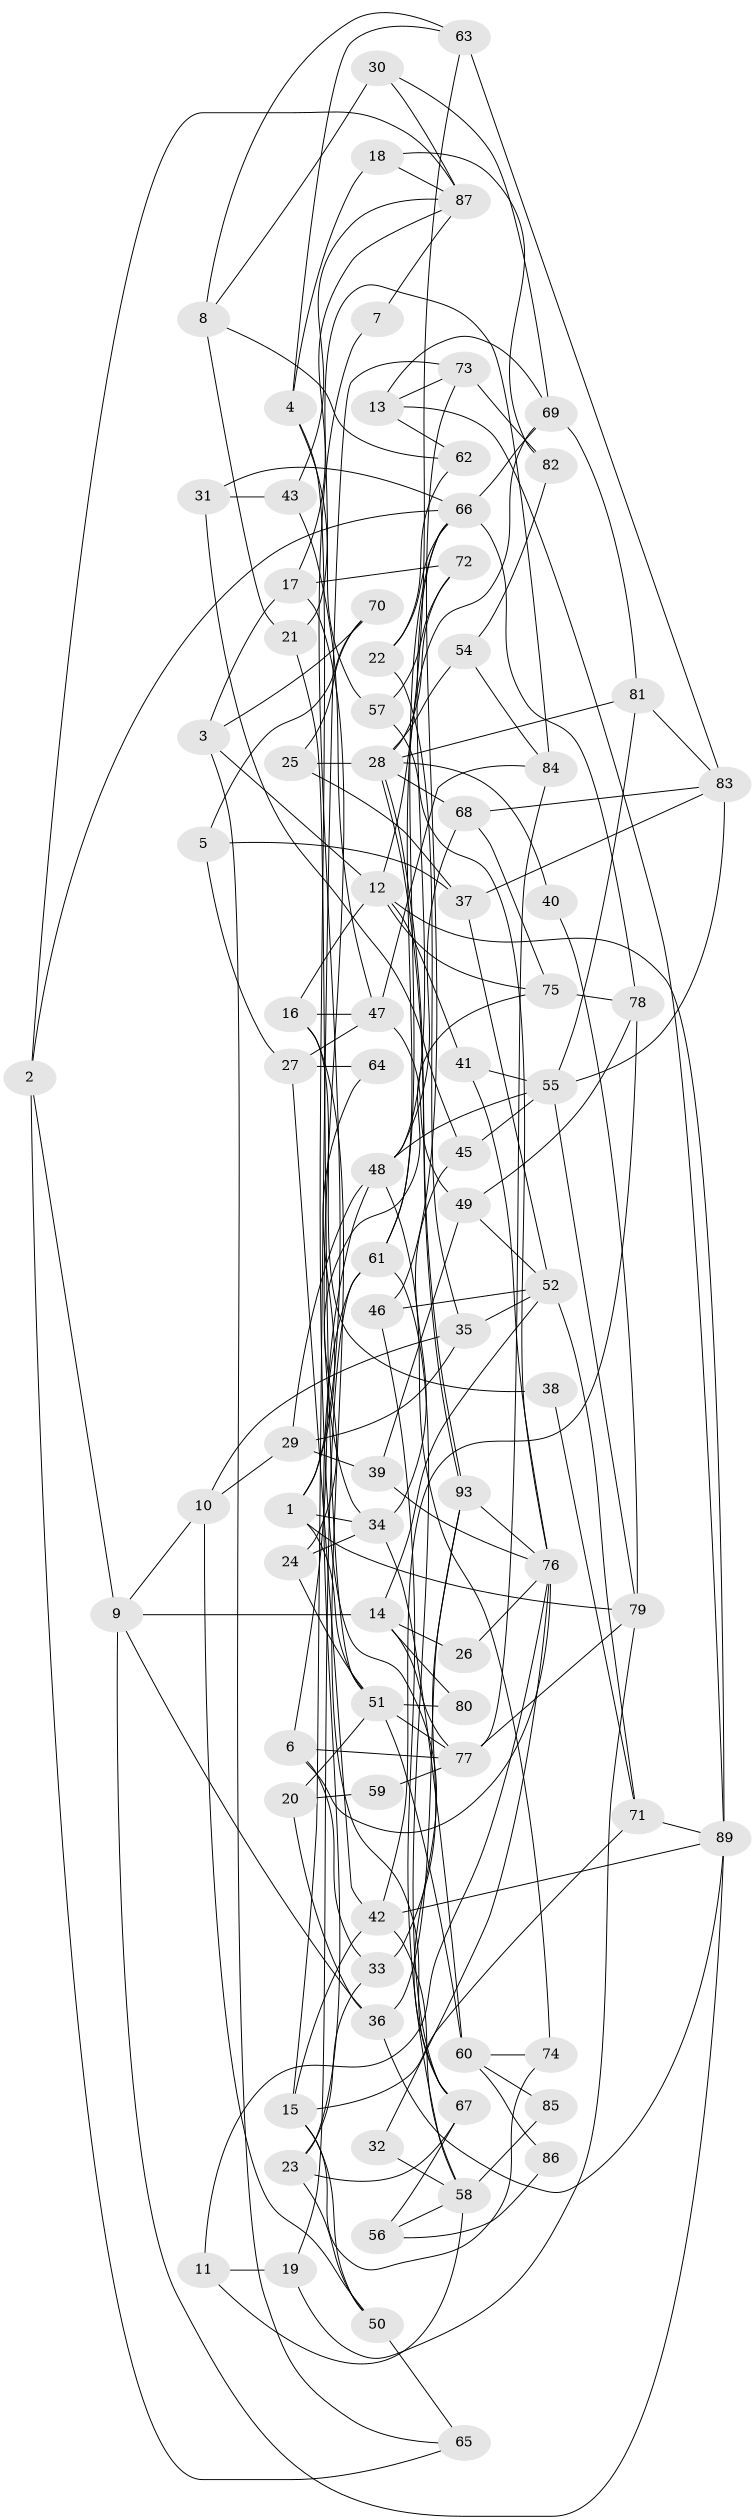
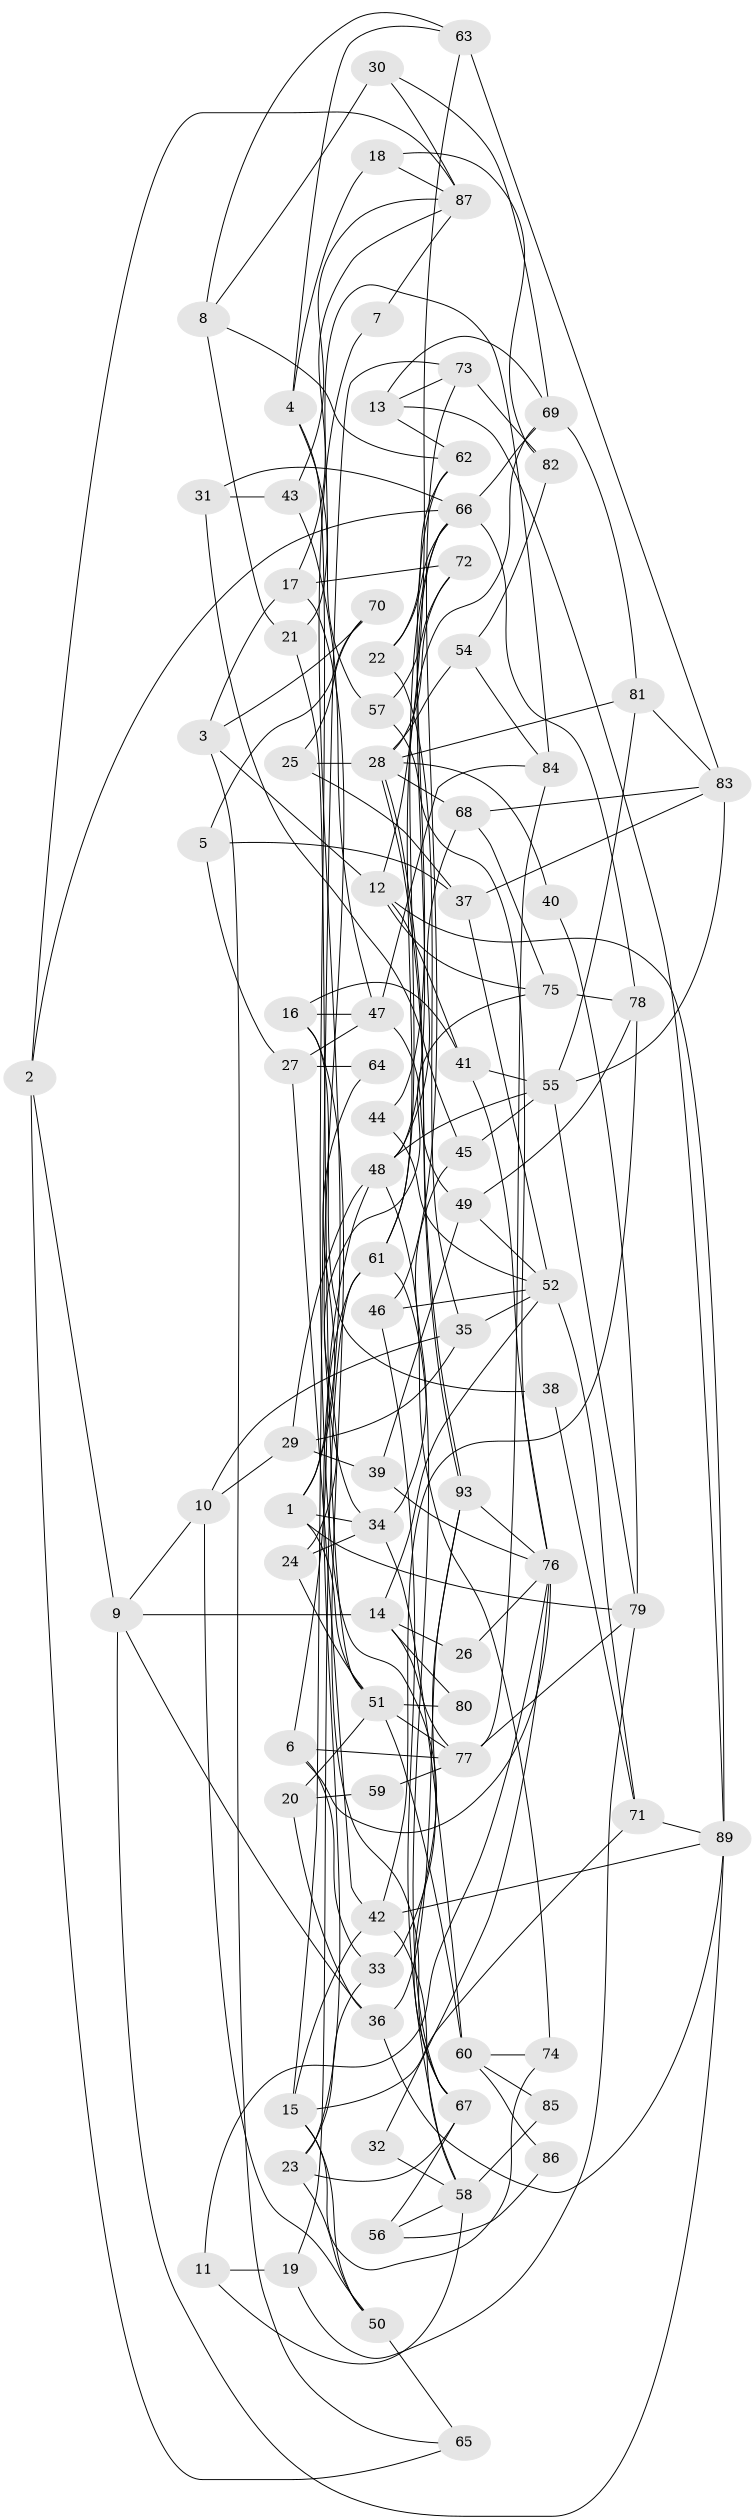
(316, 974) -> (395, 985)
none -> (377, 1119)
